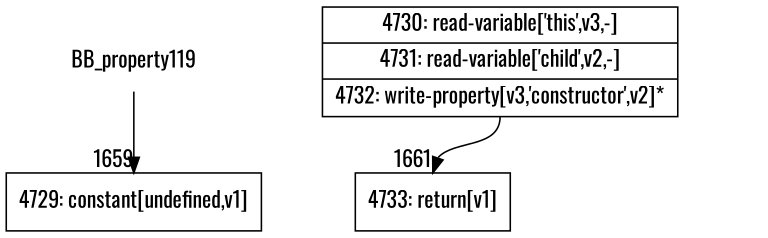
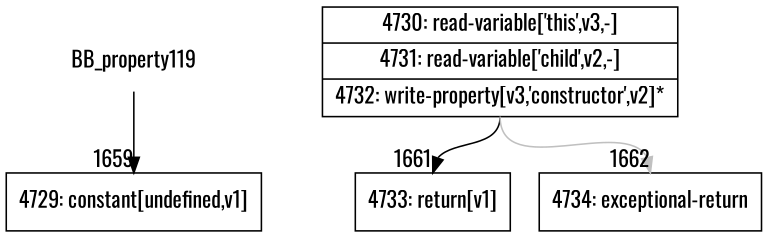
none -> (650, 202)
